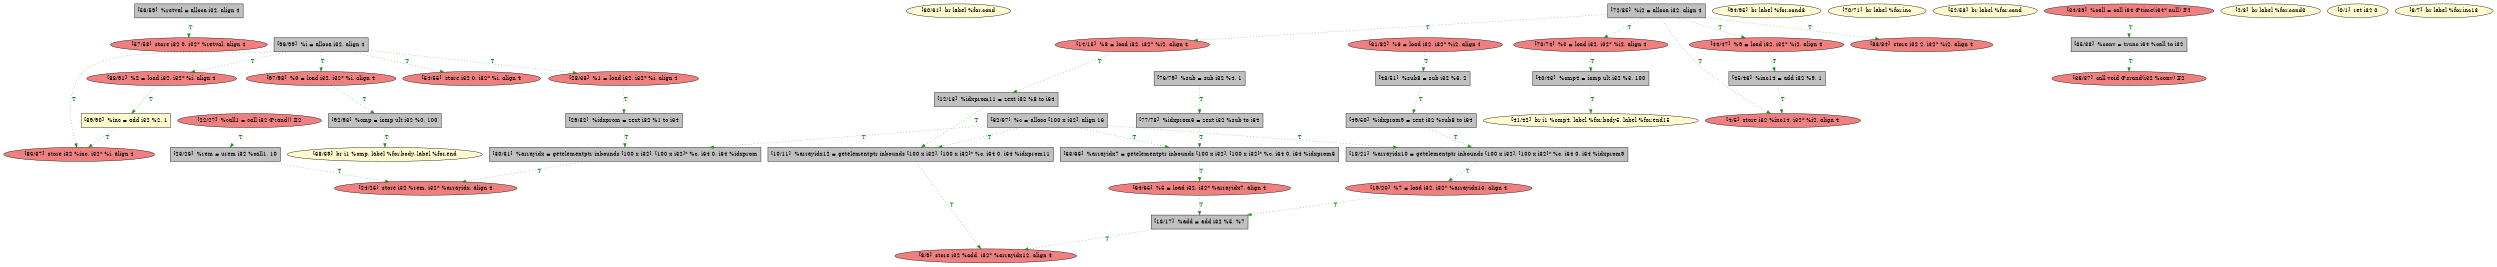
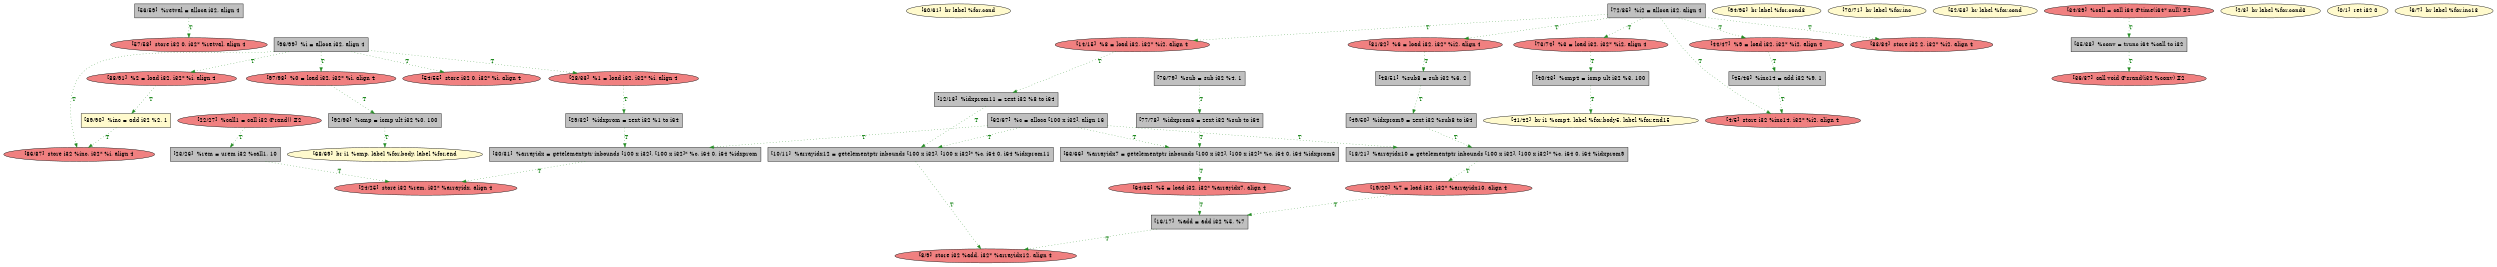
none -> (1539, 28)
